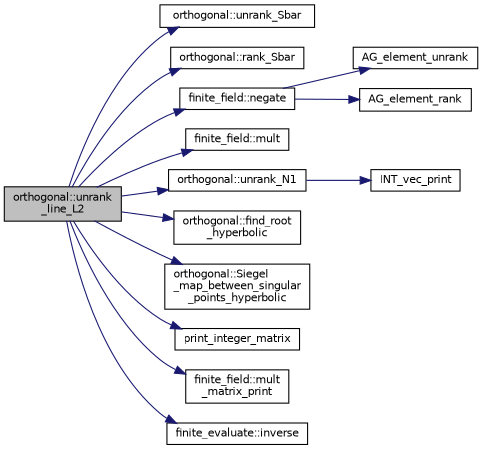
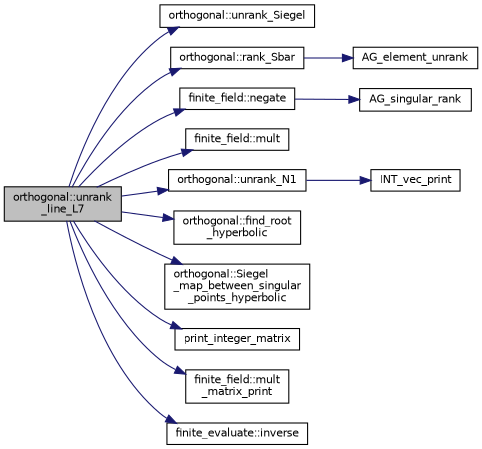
(237, 16) -> (237, 16)
(321, 80) -> (323, 58)
(415, 100) -> (415, 100)
(63, 204) -> (63, 204)
